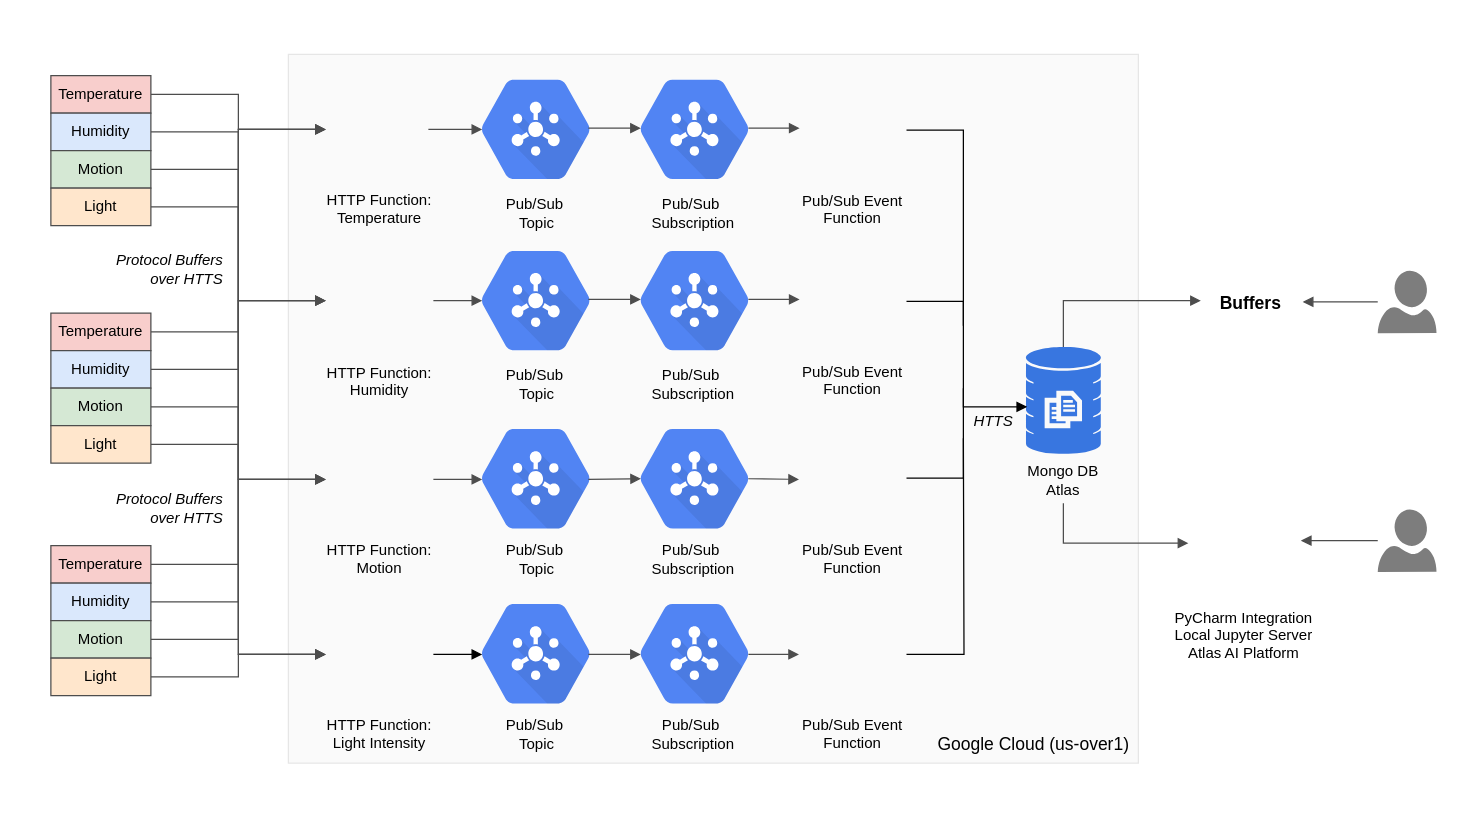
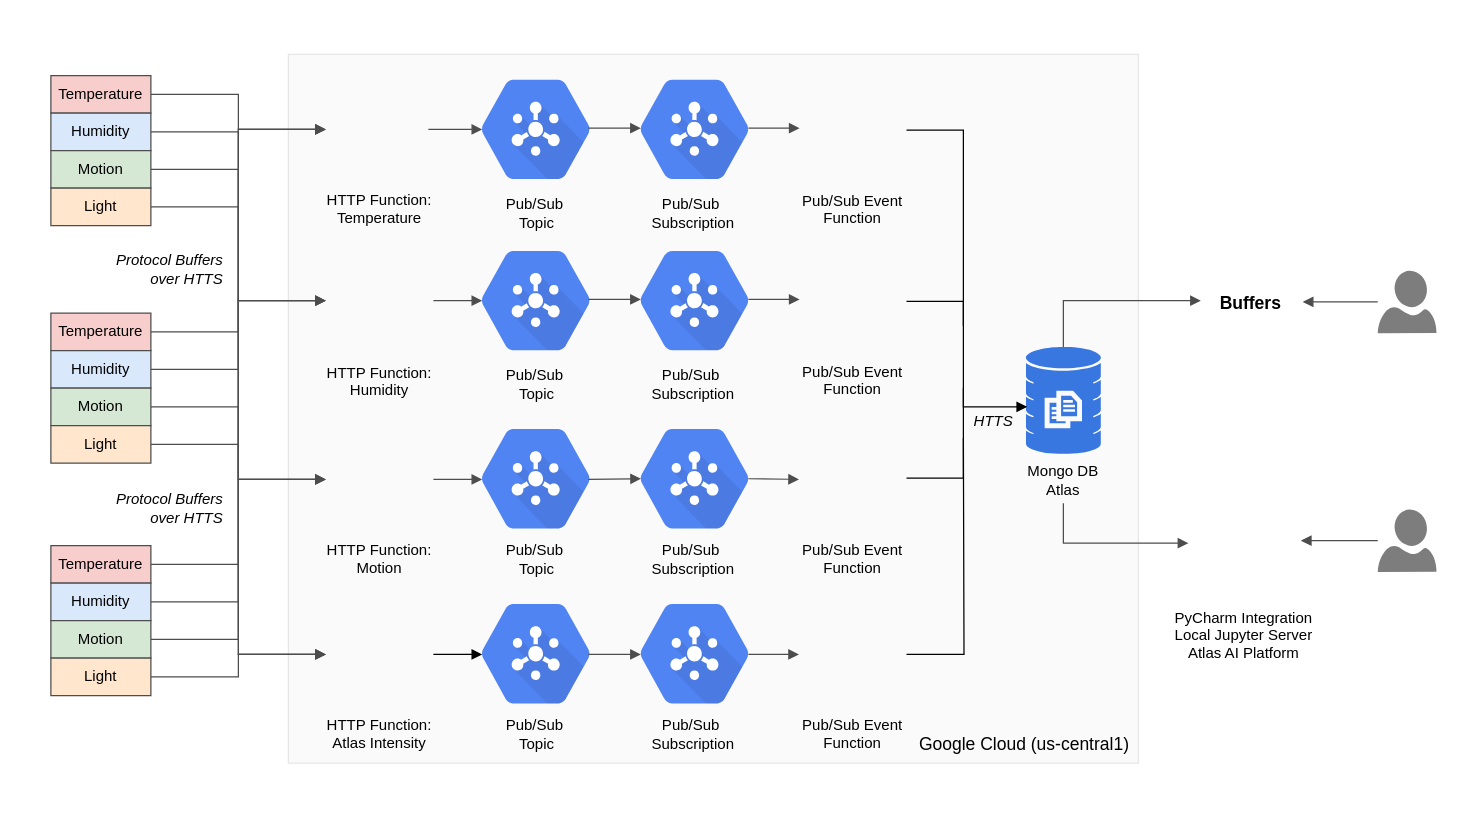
(379, 725) -> (379, 725)
(1026, 744) -> (1013, 744)
